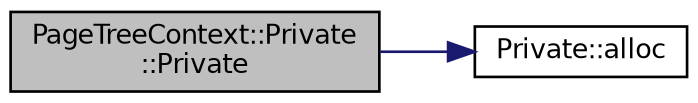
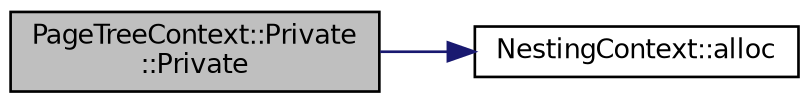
(581, 52) -> (637, 52)
